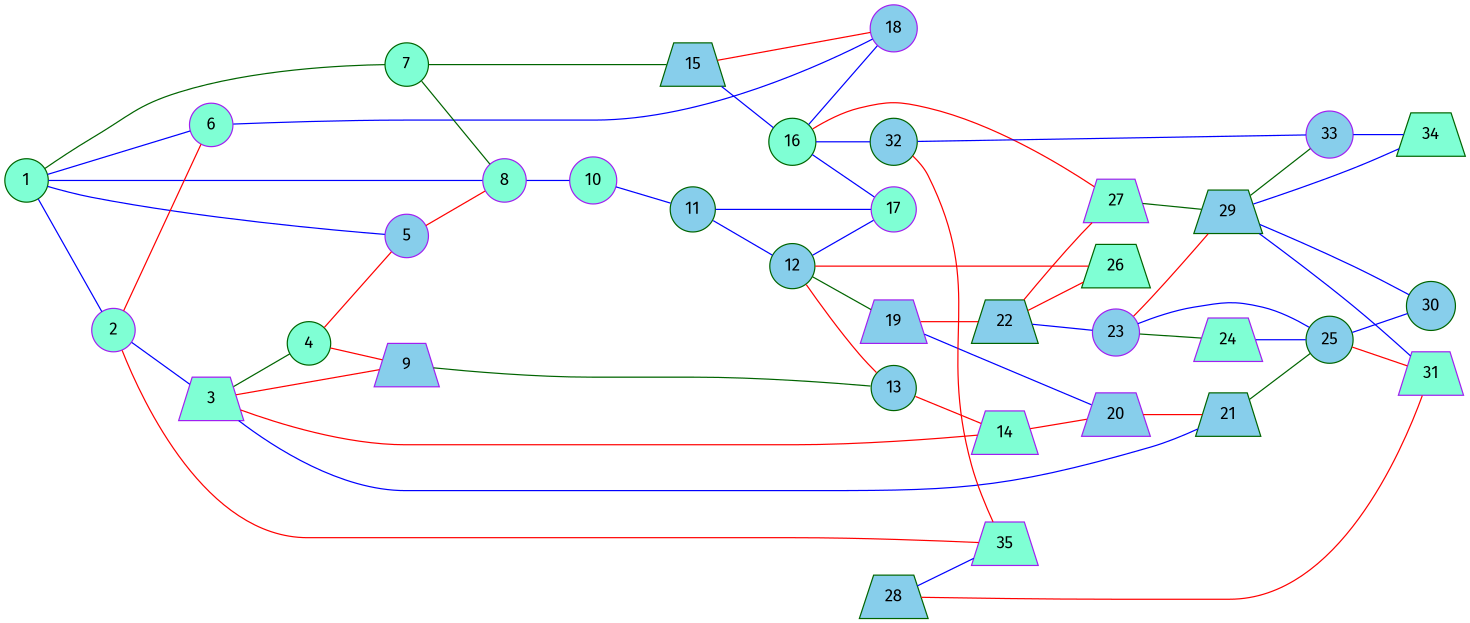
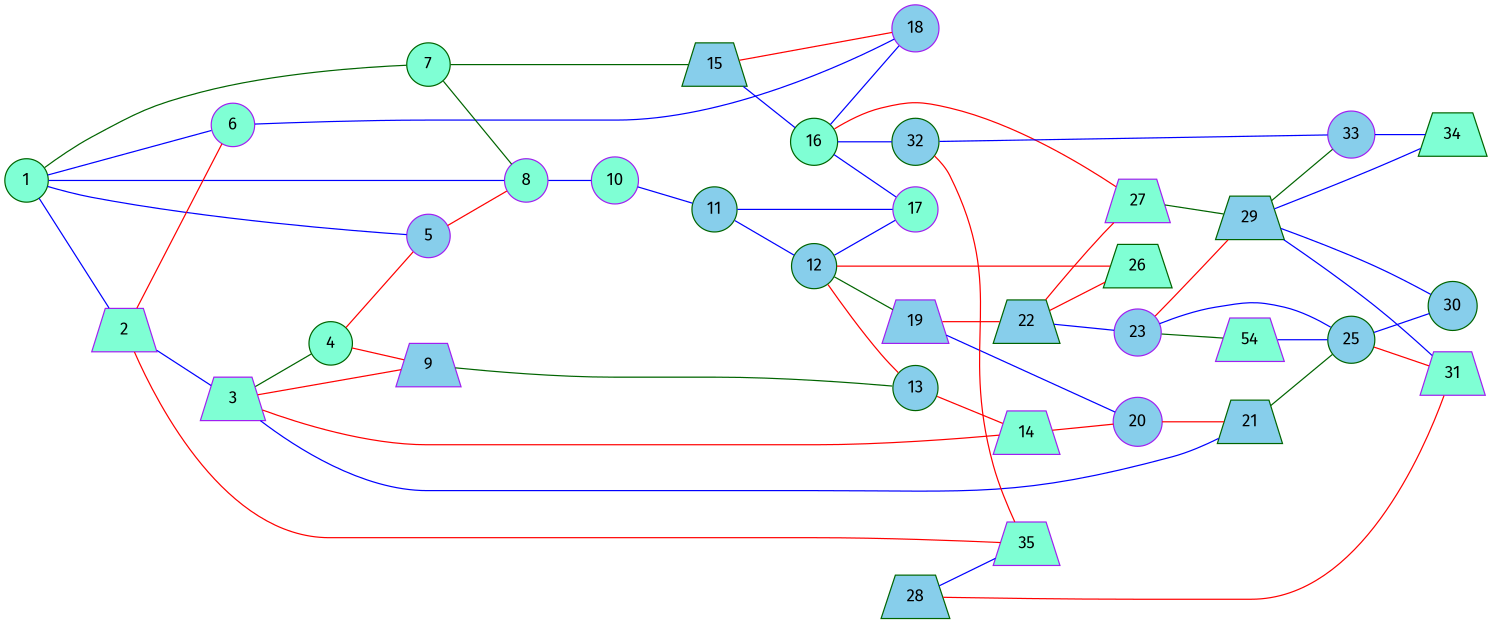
(113, 330) -> (124, 330)
(1228, 340) -> (1250, 340)
(1116, 415) -> (1138, 422)
